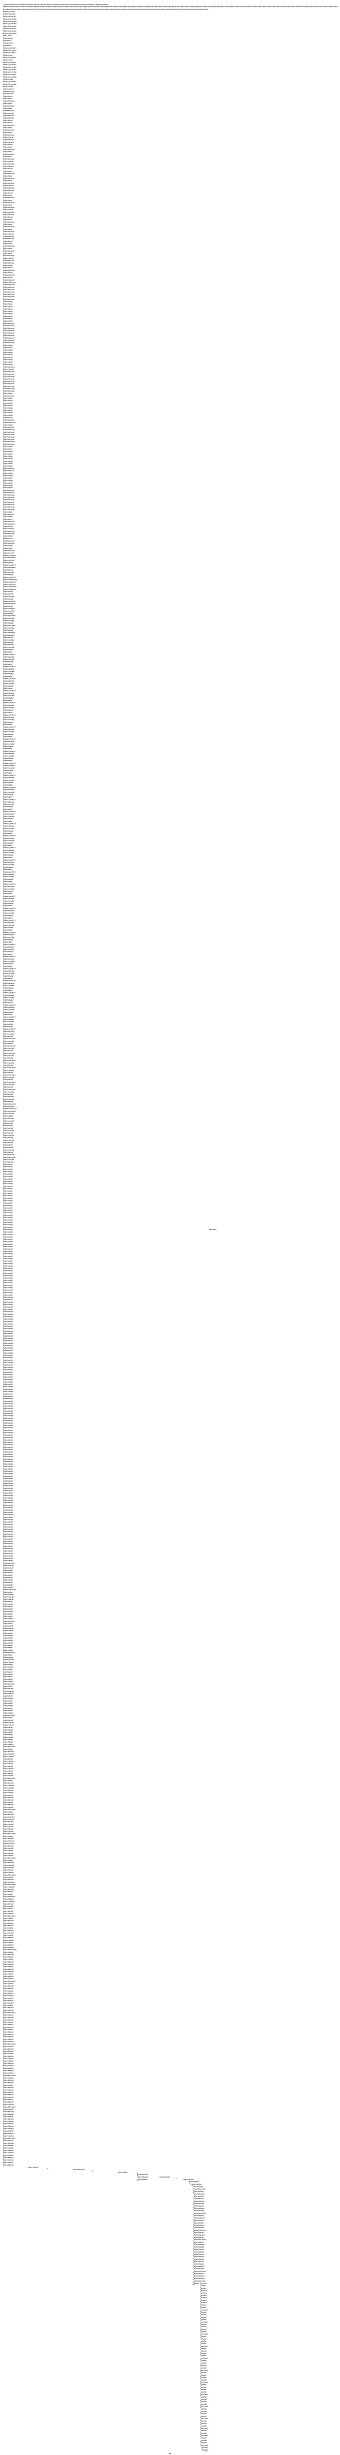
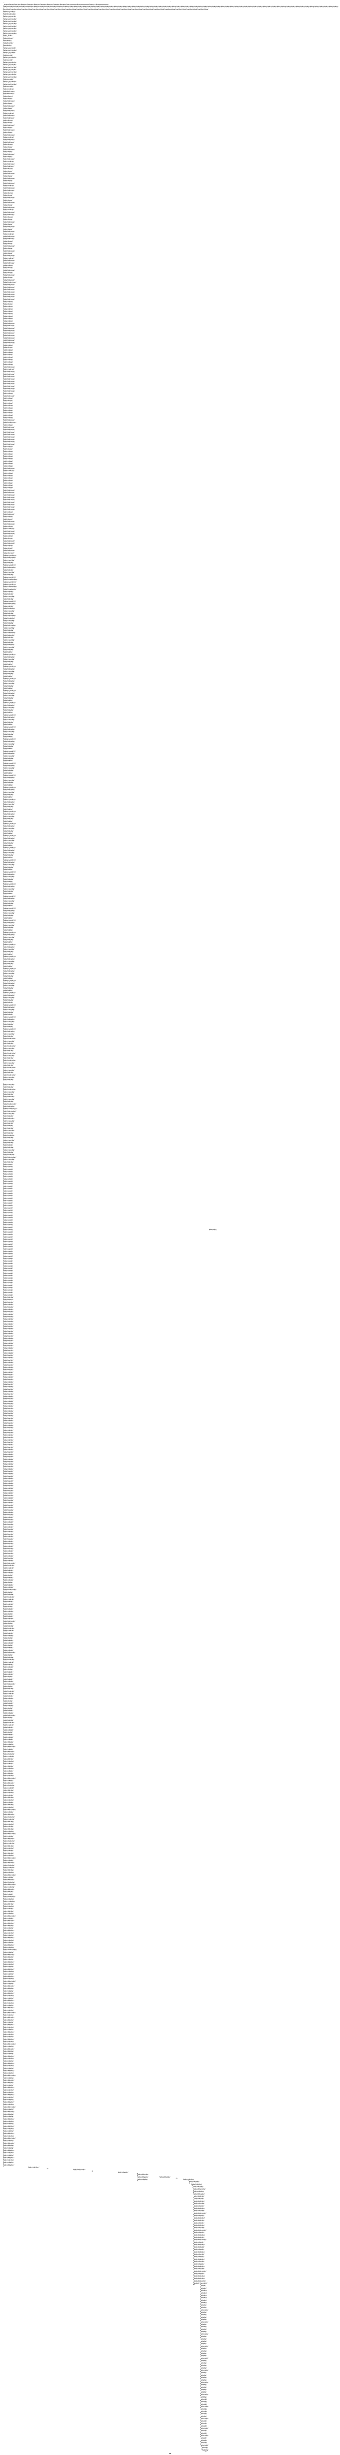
(3, 1082) -> none
